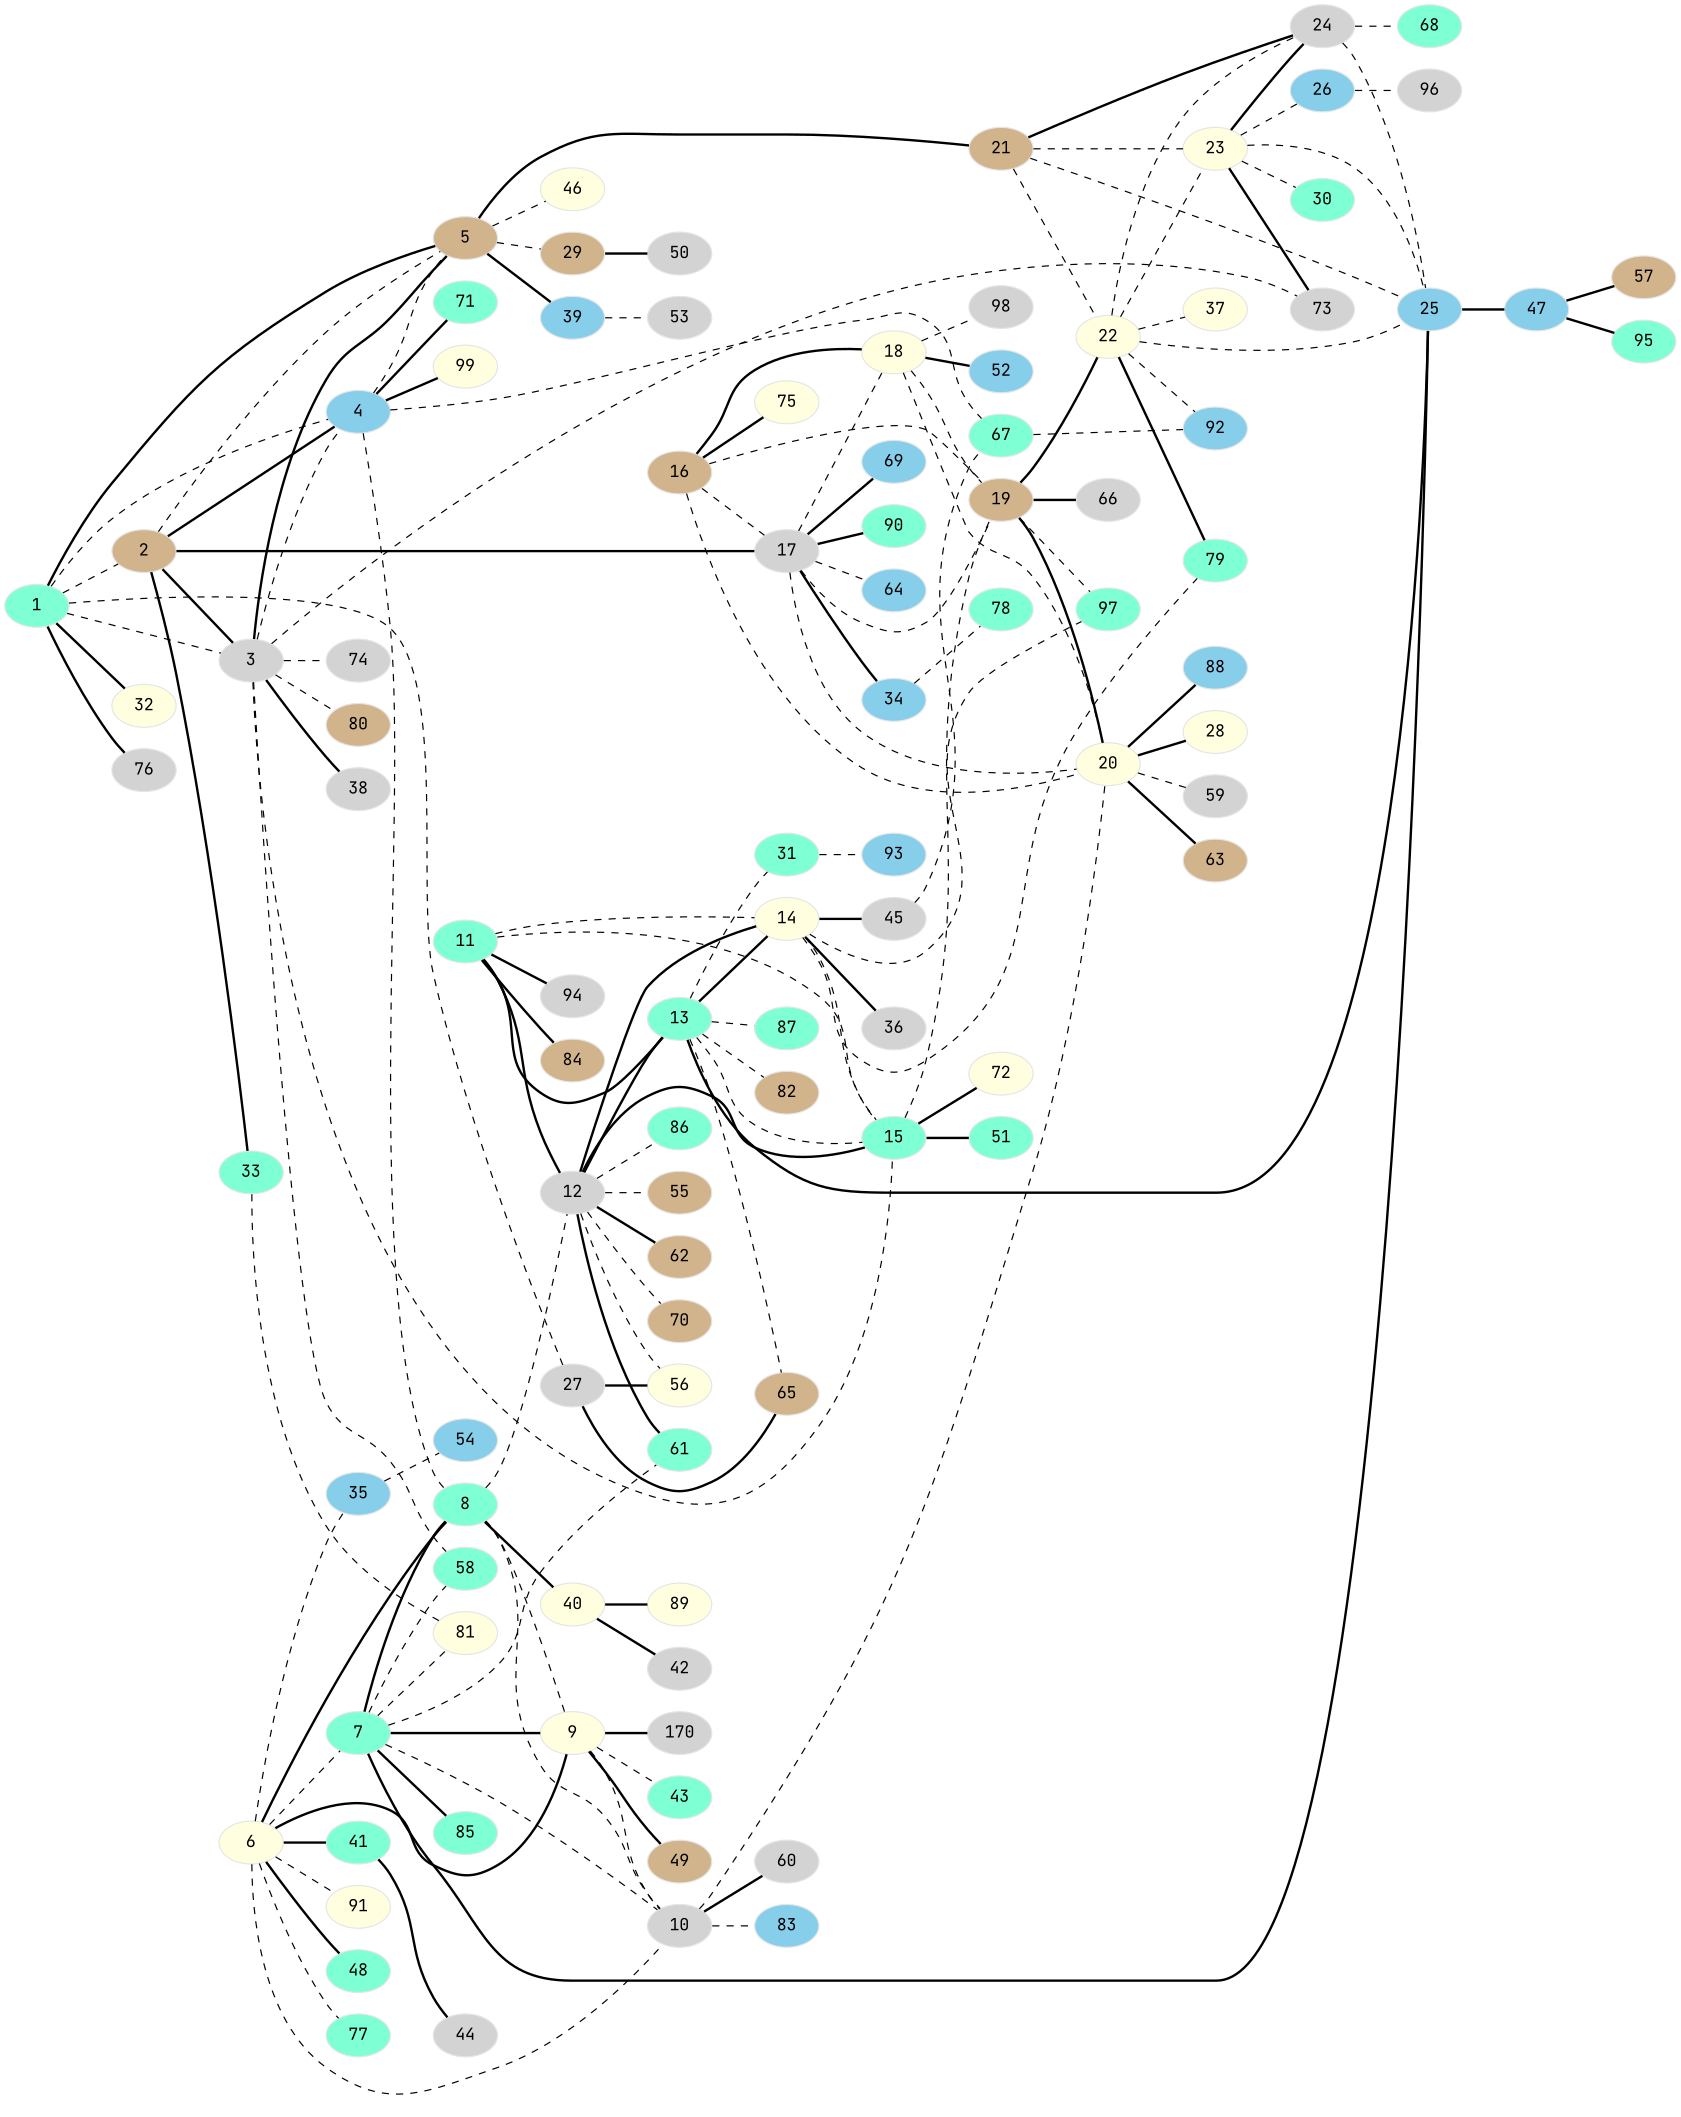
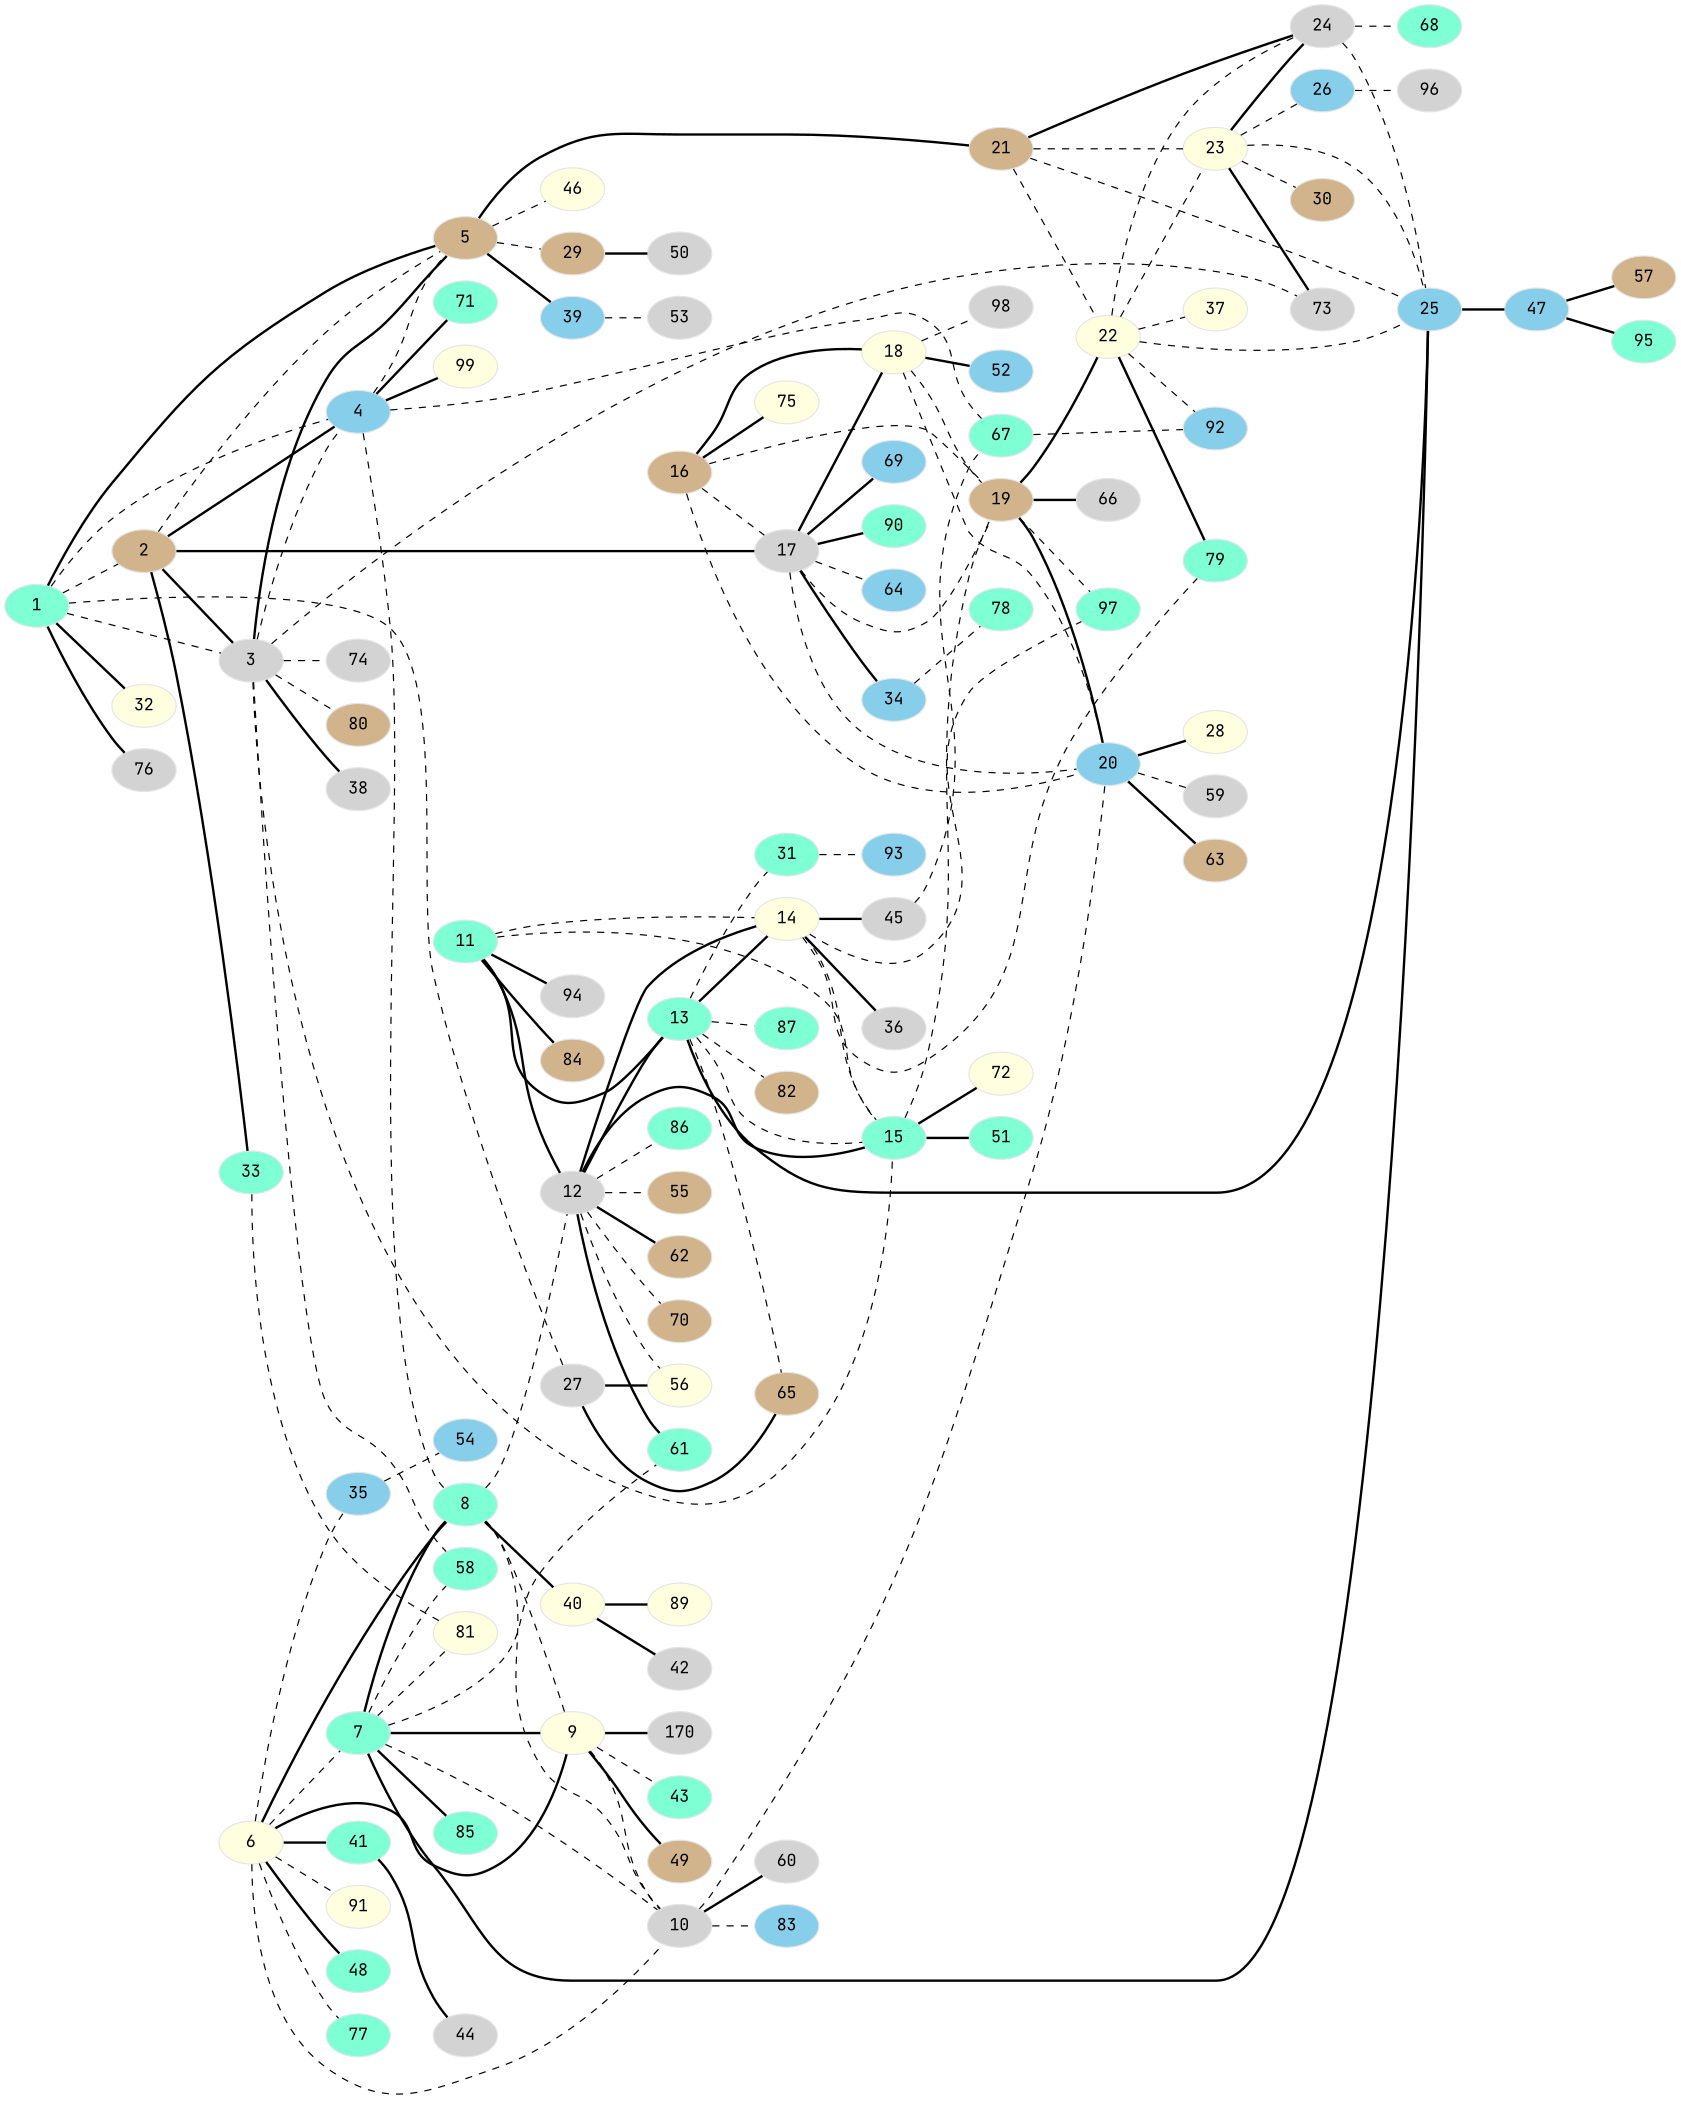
(1322, 200) -> (1322, 200)
(840, 452) -> (840, 452)
(1215, 668) -> none
(1108, 764) -> (1108, 764)
